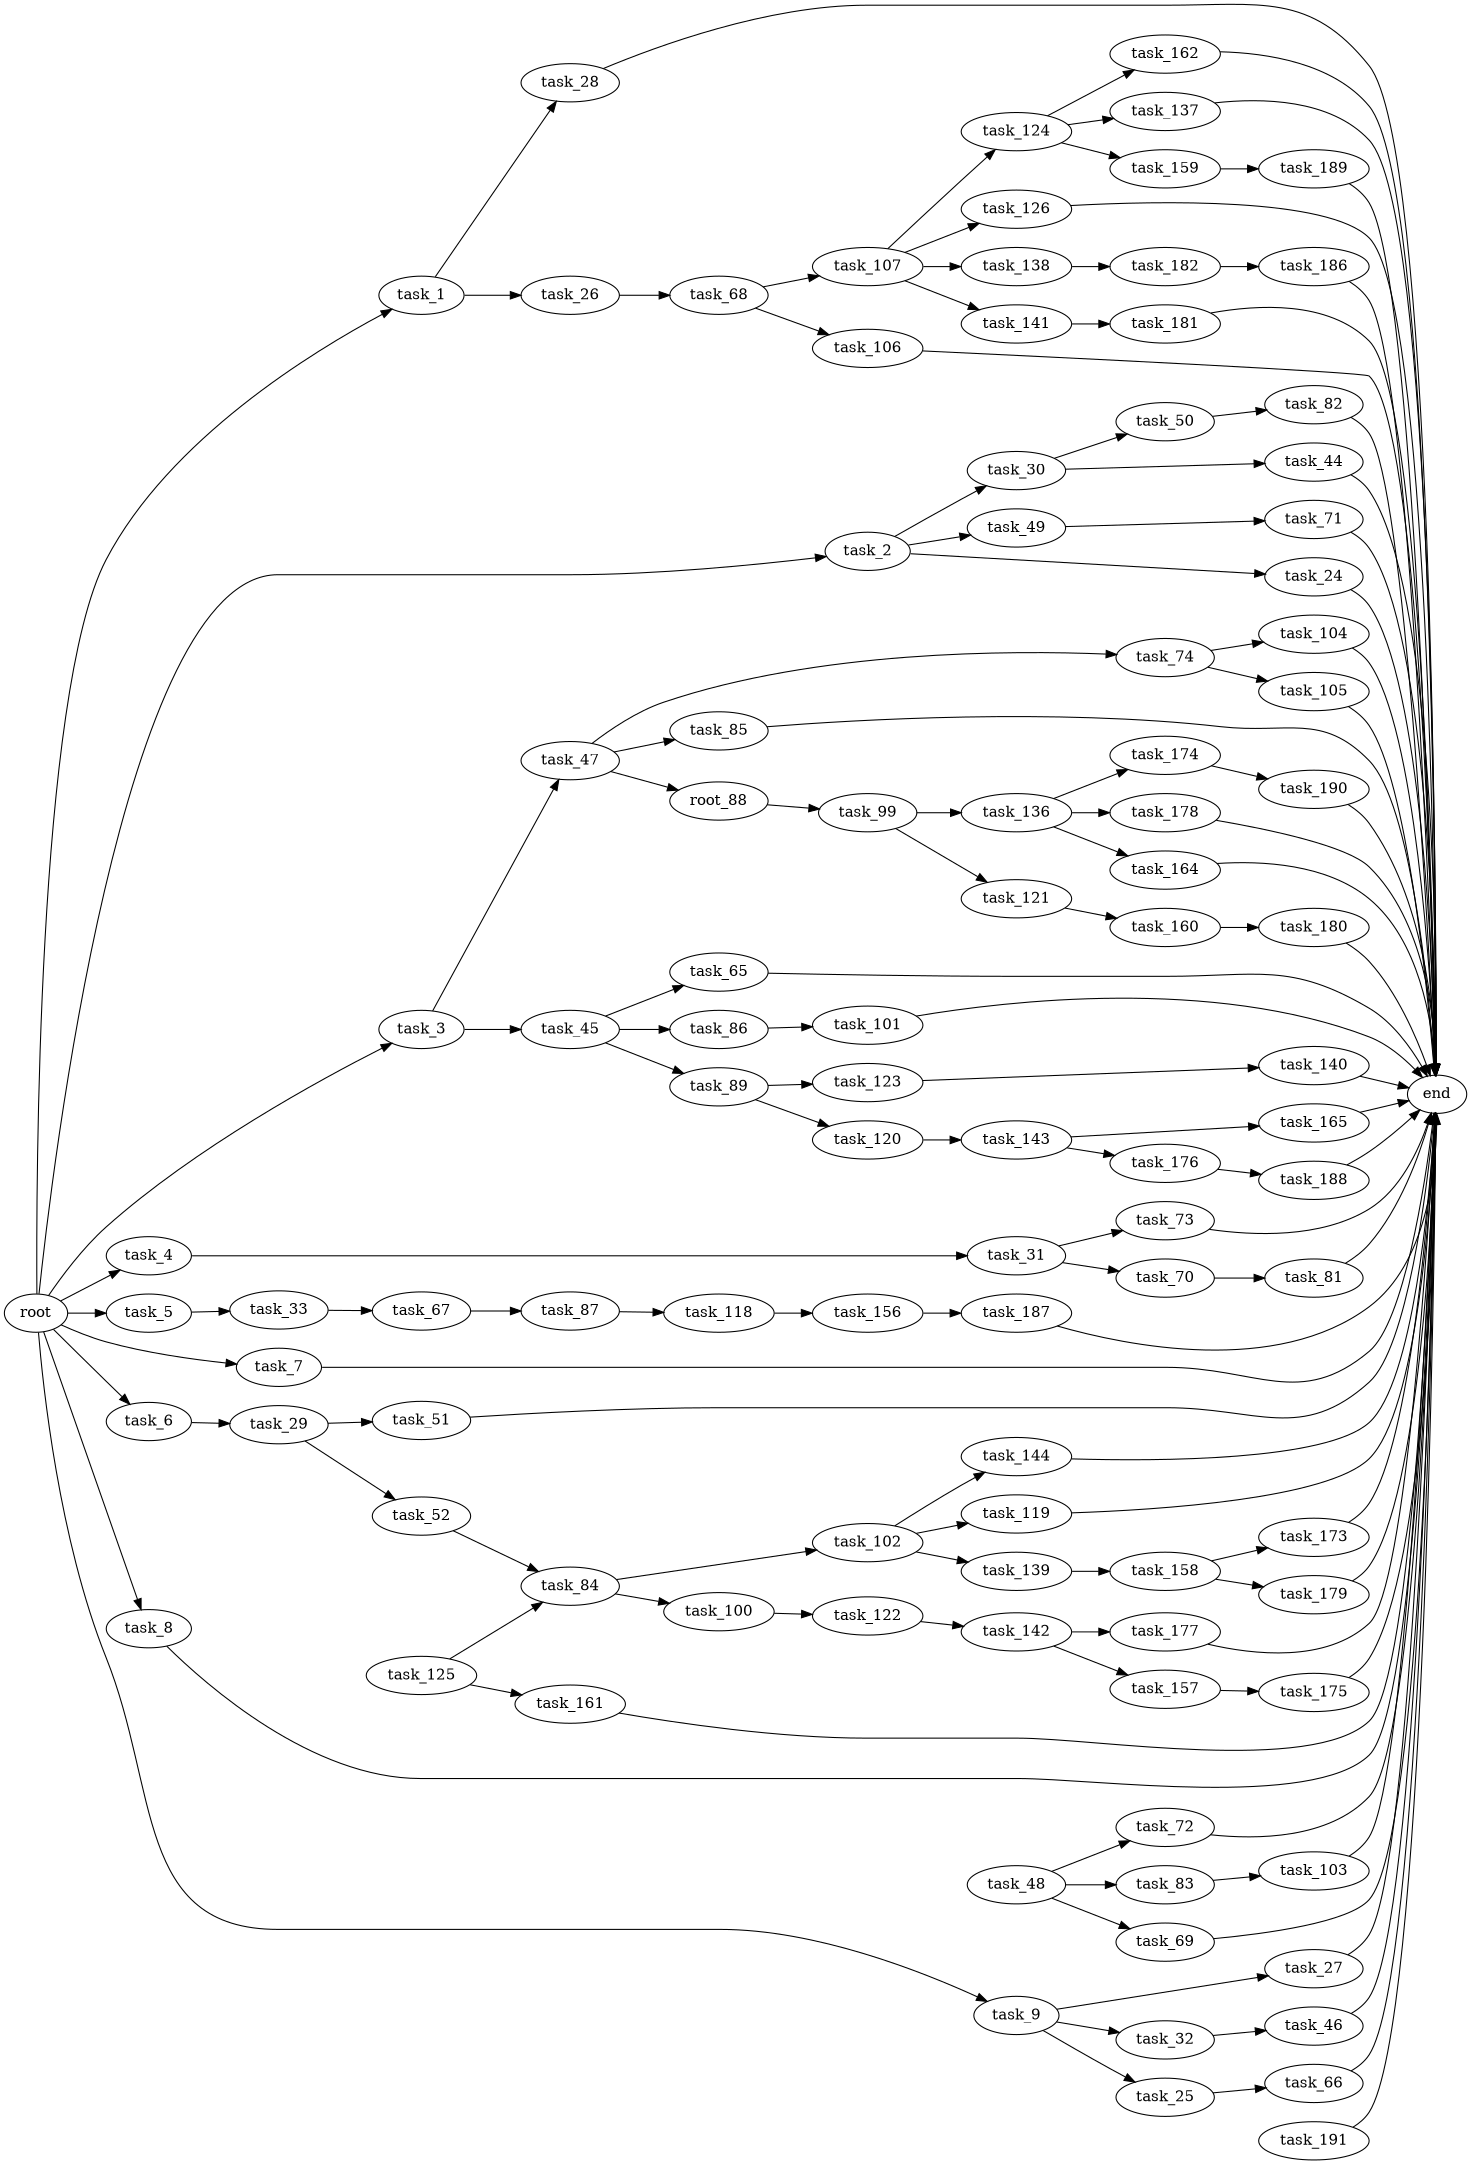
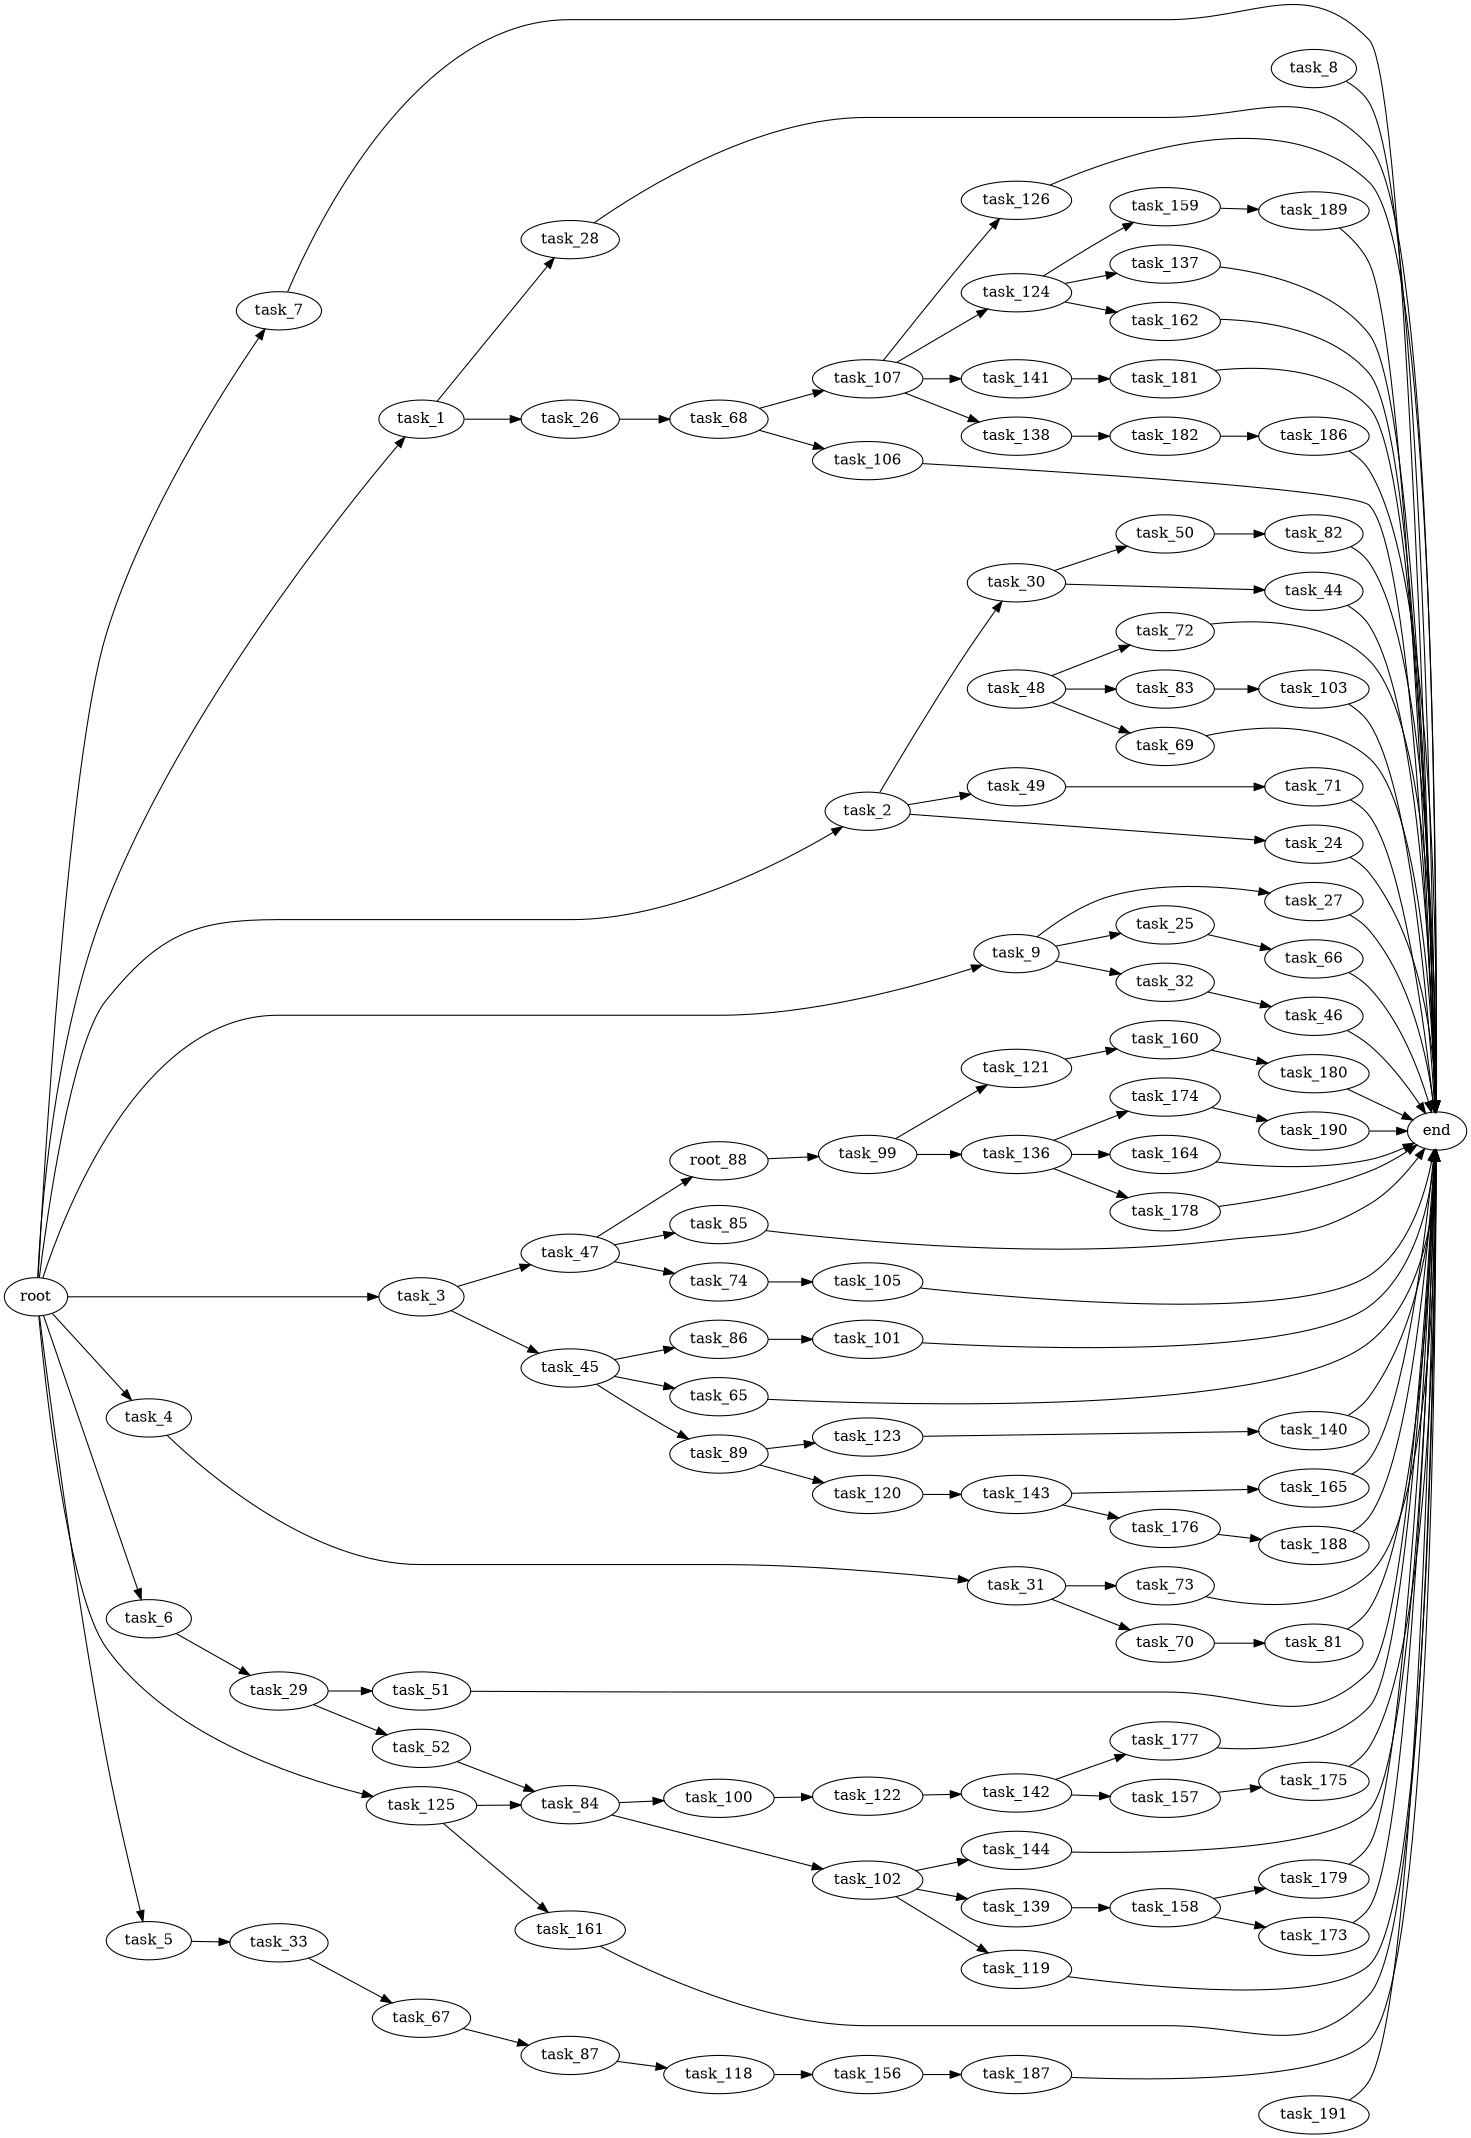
(1314, 634) -> none
(91, 1466) -> (97, 1630)
